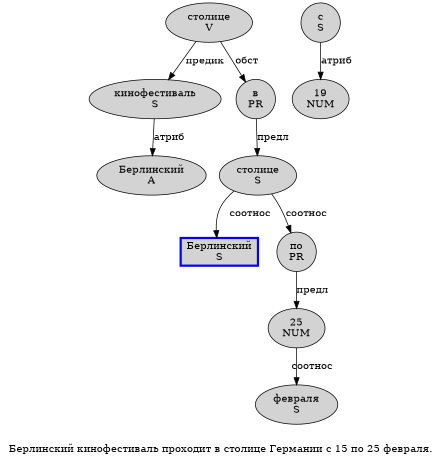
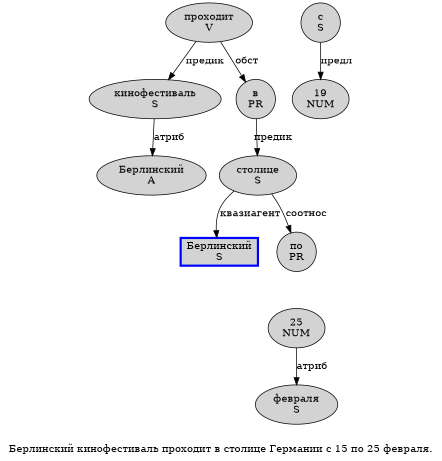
(209, 23) -> (209, 23)
(337, 61) -> (337, 61)
(273, 137) -> (273, 137)
(250, 214) -> (250, 214)
(297, 286) -> none
(312, 366) -> (312, 366)
